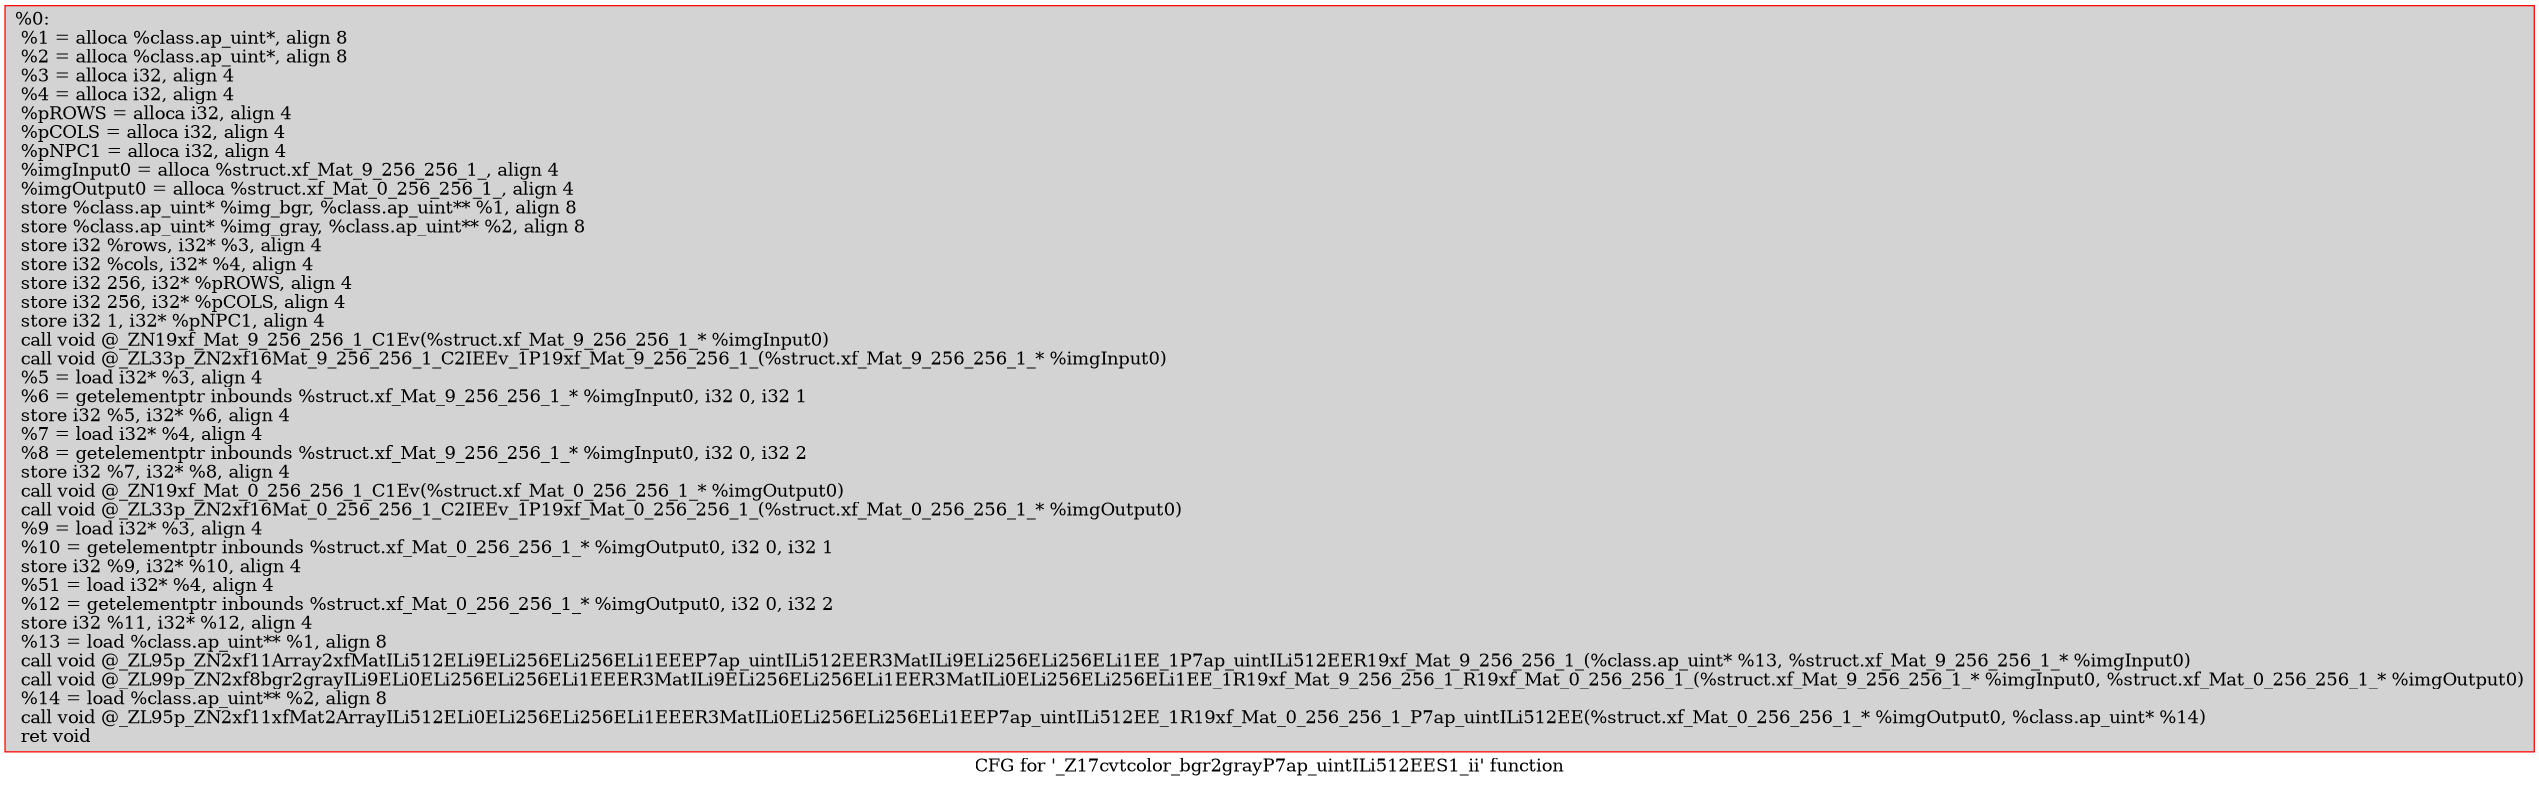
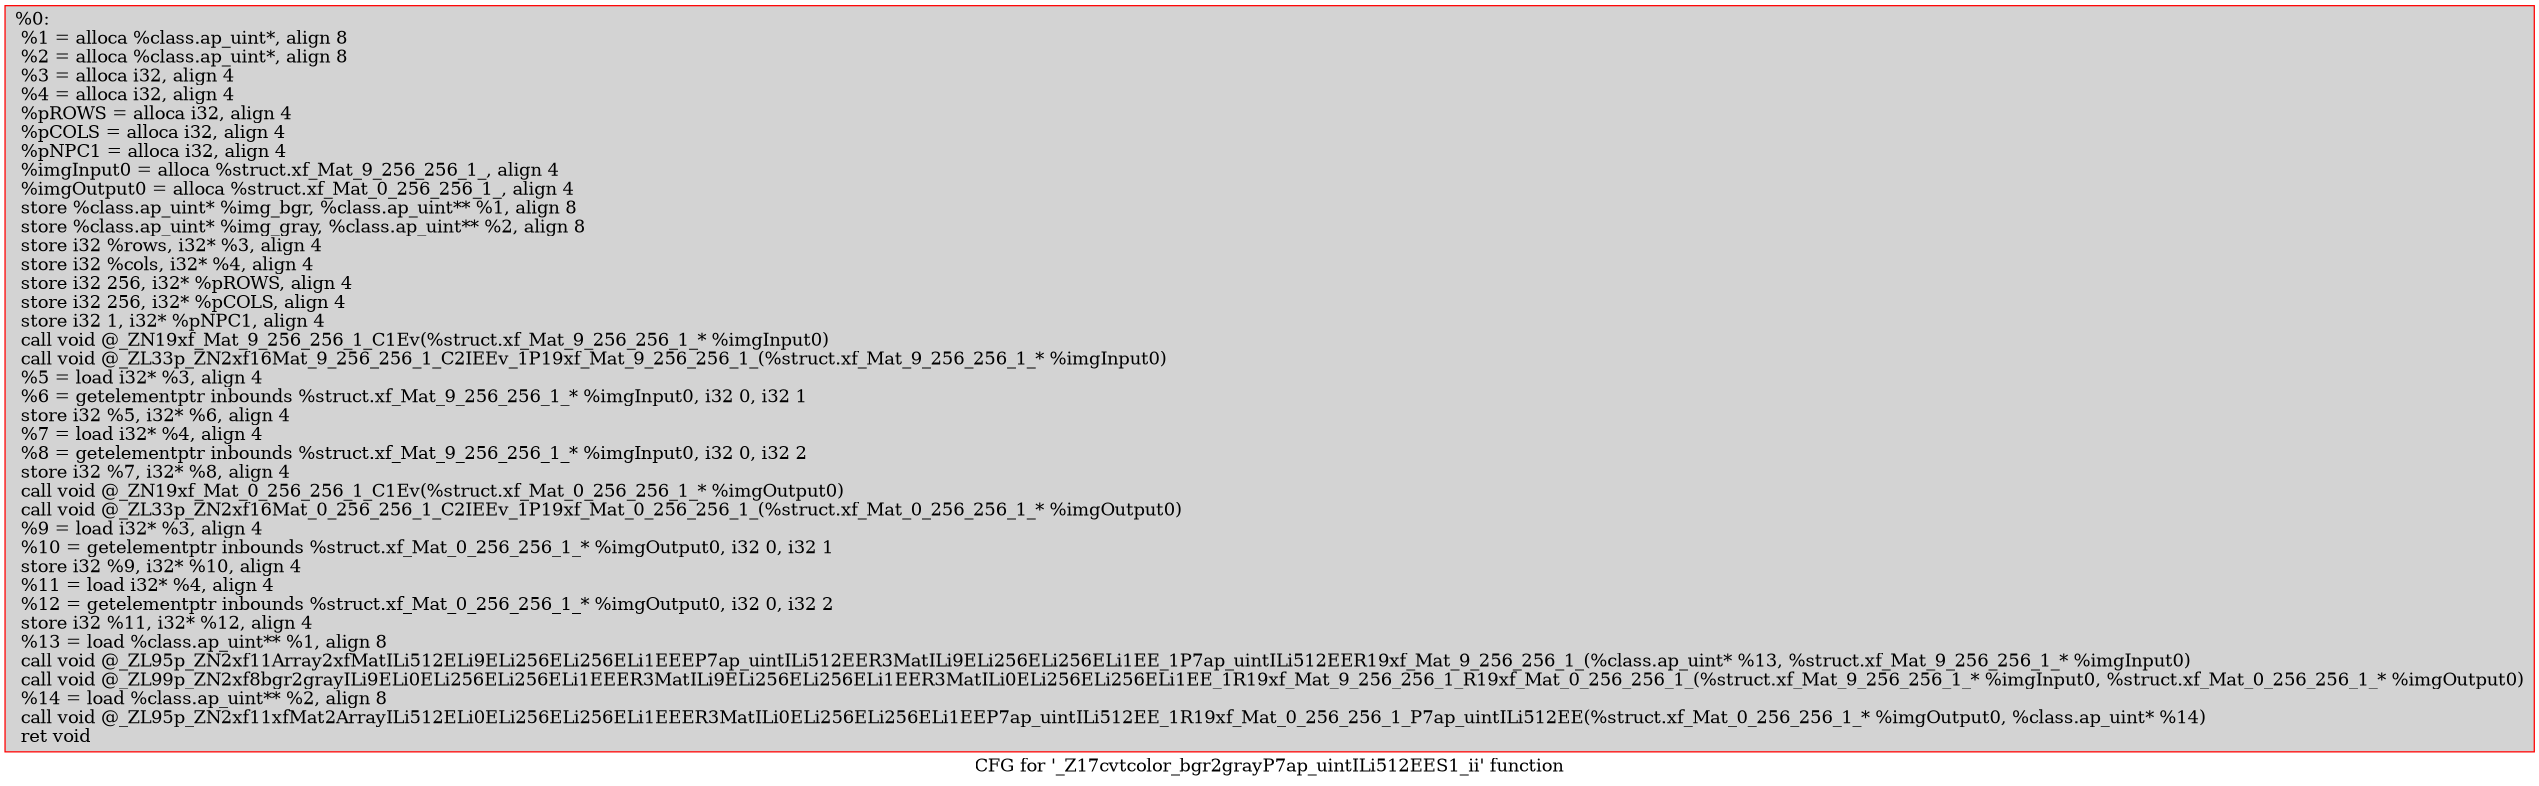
(145, 586) -> (145, 586)
